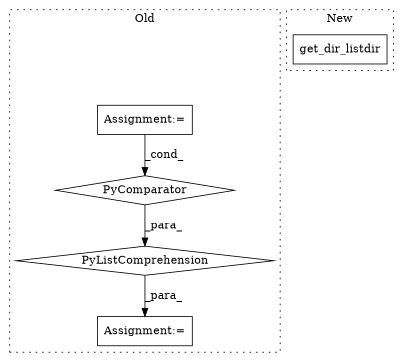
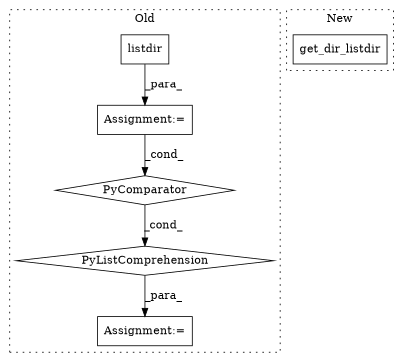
none -> (145, 49)
(164, 226) -> (164, 226)
